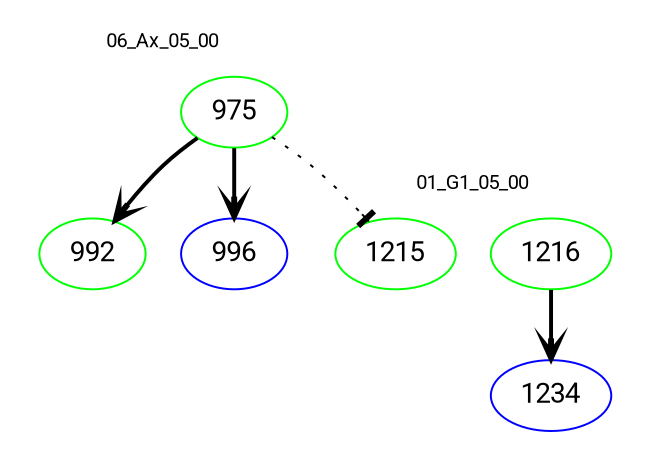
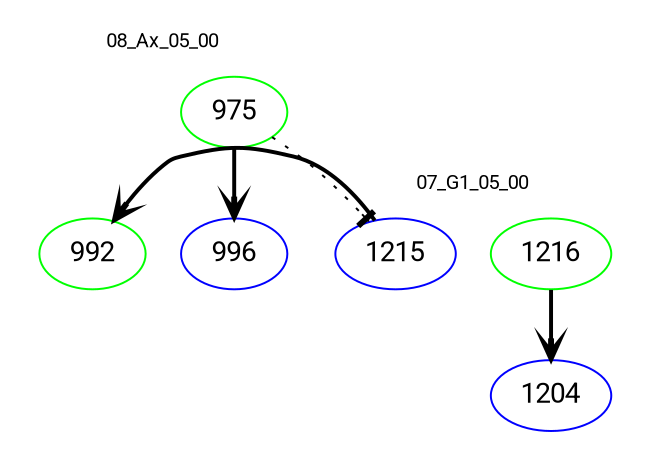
(163, 42) -> (163, 42)
(160, 169) -> (253, 149)
(473, 184) -> (473, 184)
(396, 254) -> (396, 254)
(551, 396) -> (551, 396)
